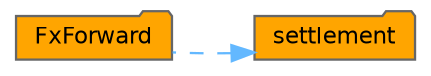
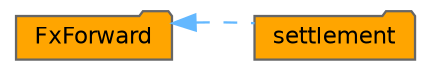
(202, 53) -> (225, 22)
